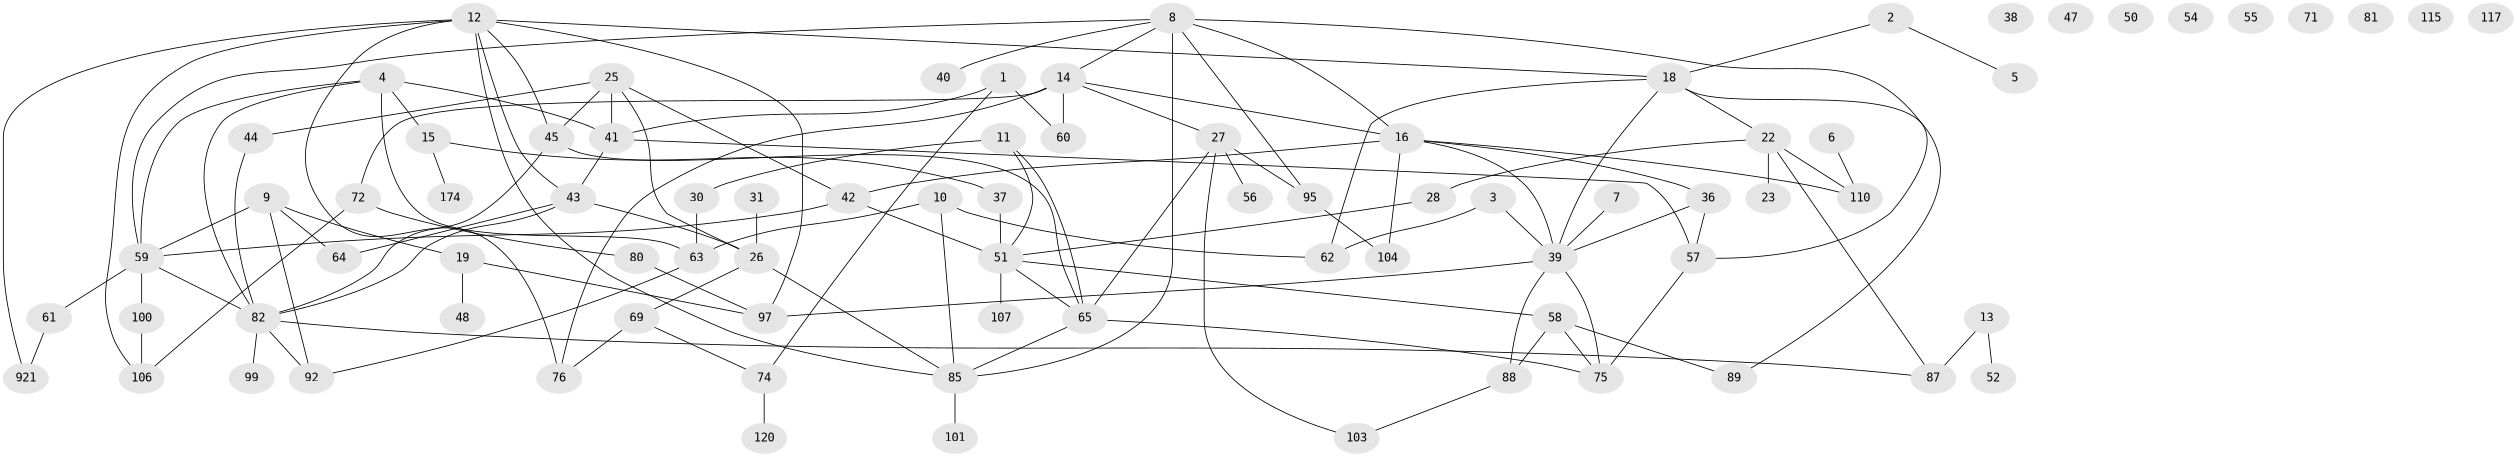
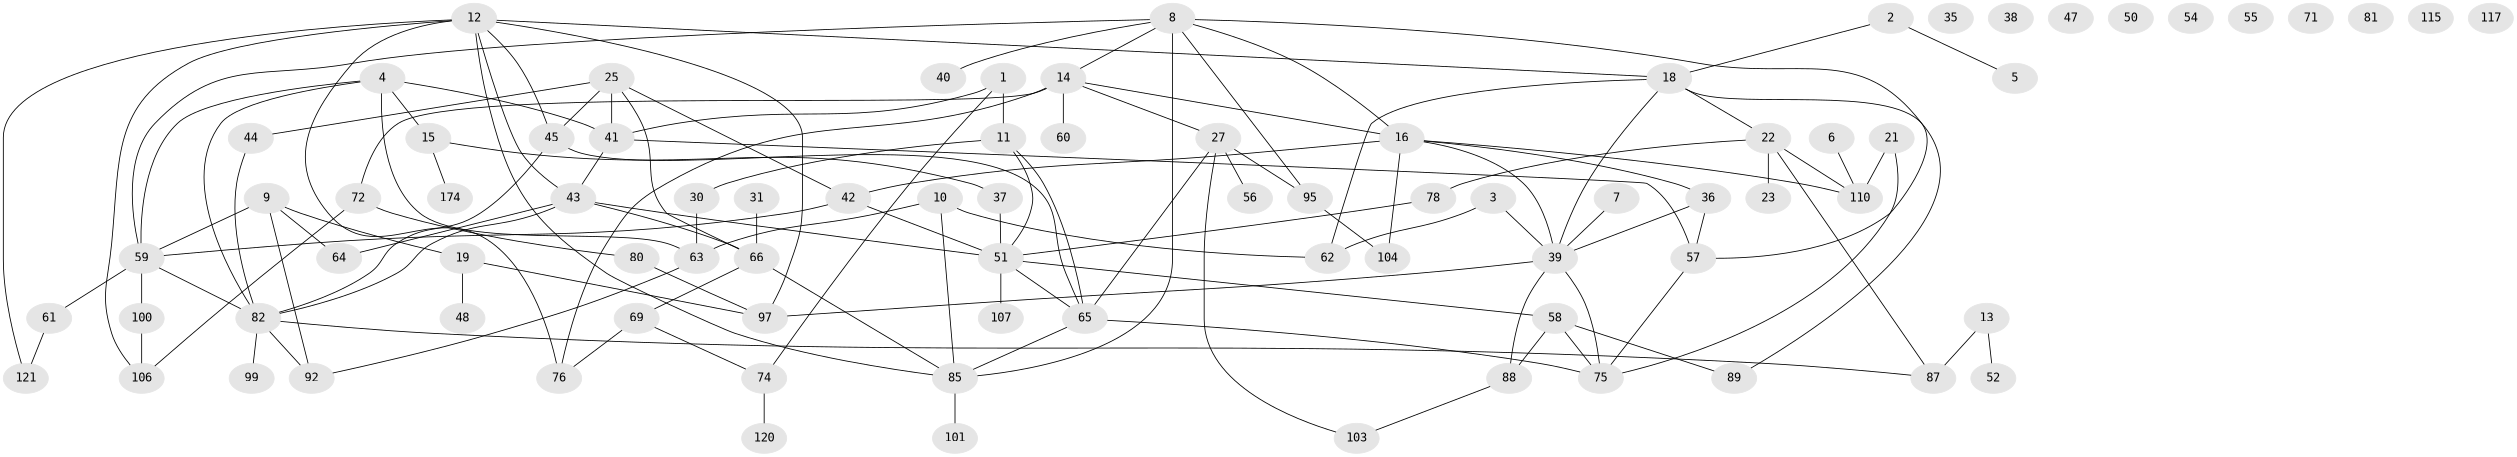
none -> (1951, 18)
(1033, 108) -> (1003, 108)
none -> (1892, 138)
(1433, 198) -> (1433, 198)
none -> (806, 232)
(757, 258) -> (757, 258)
(26, 378) -> (26, 378)
